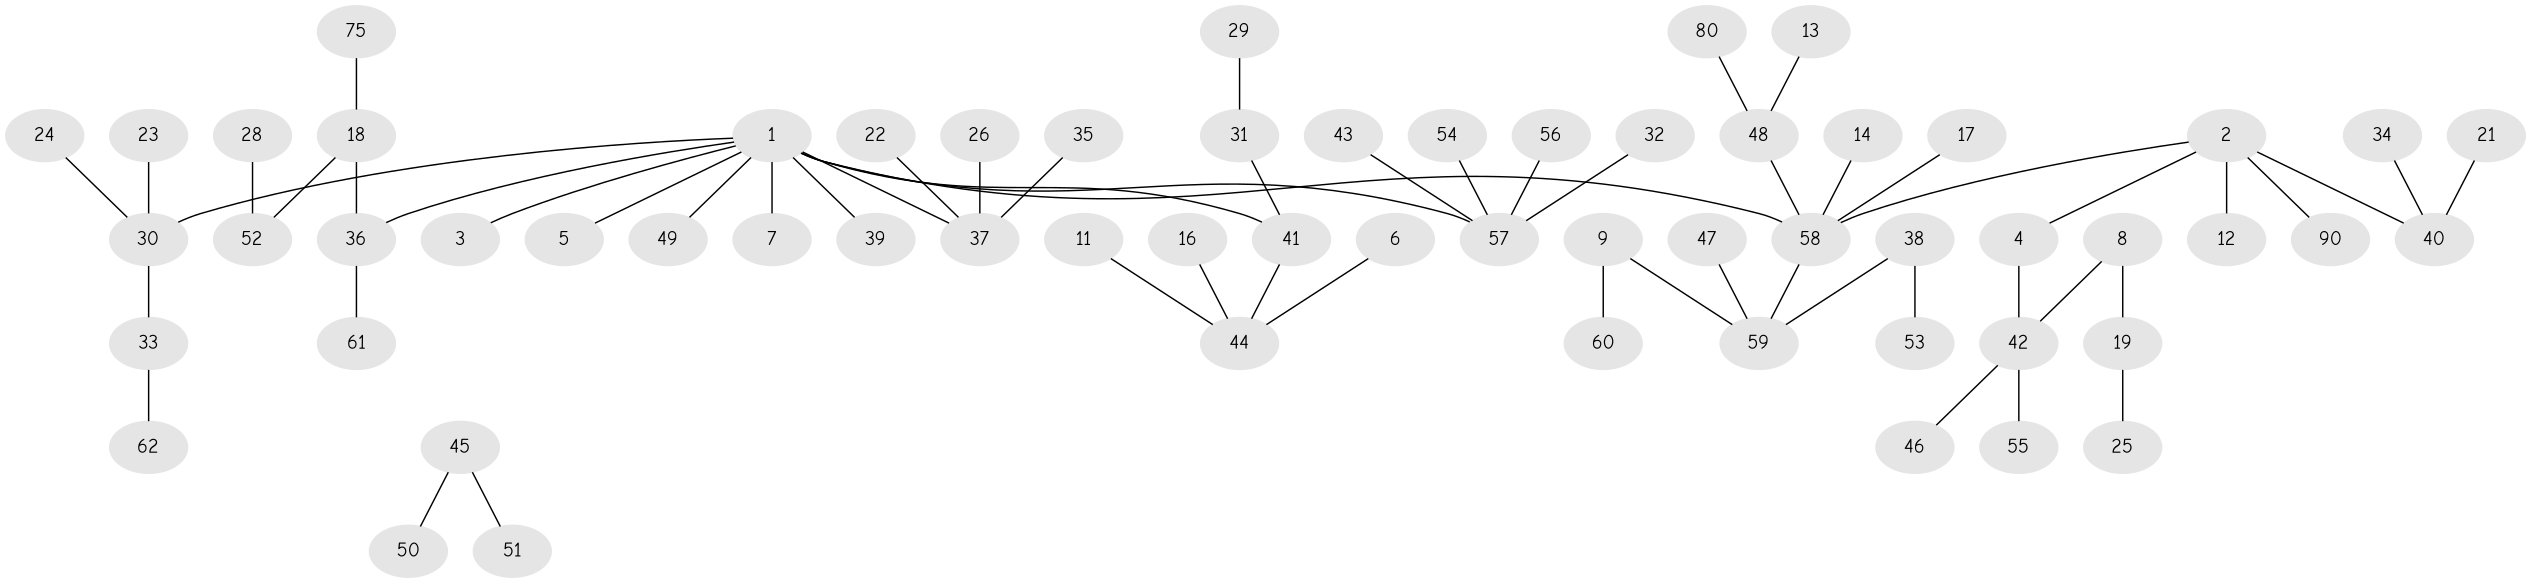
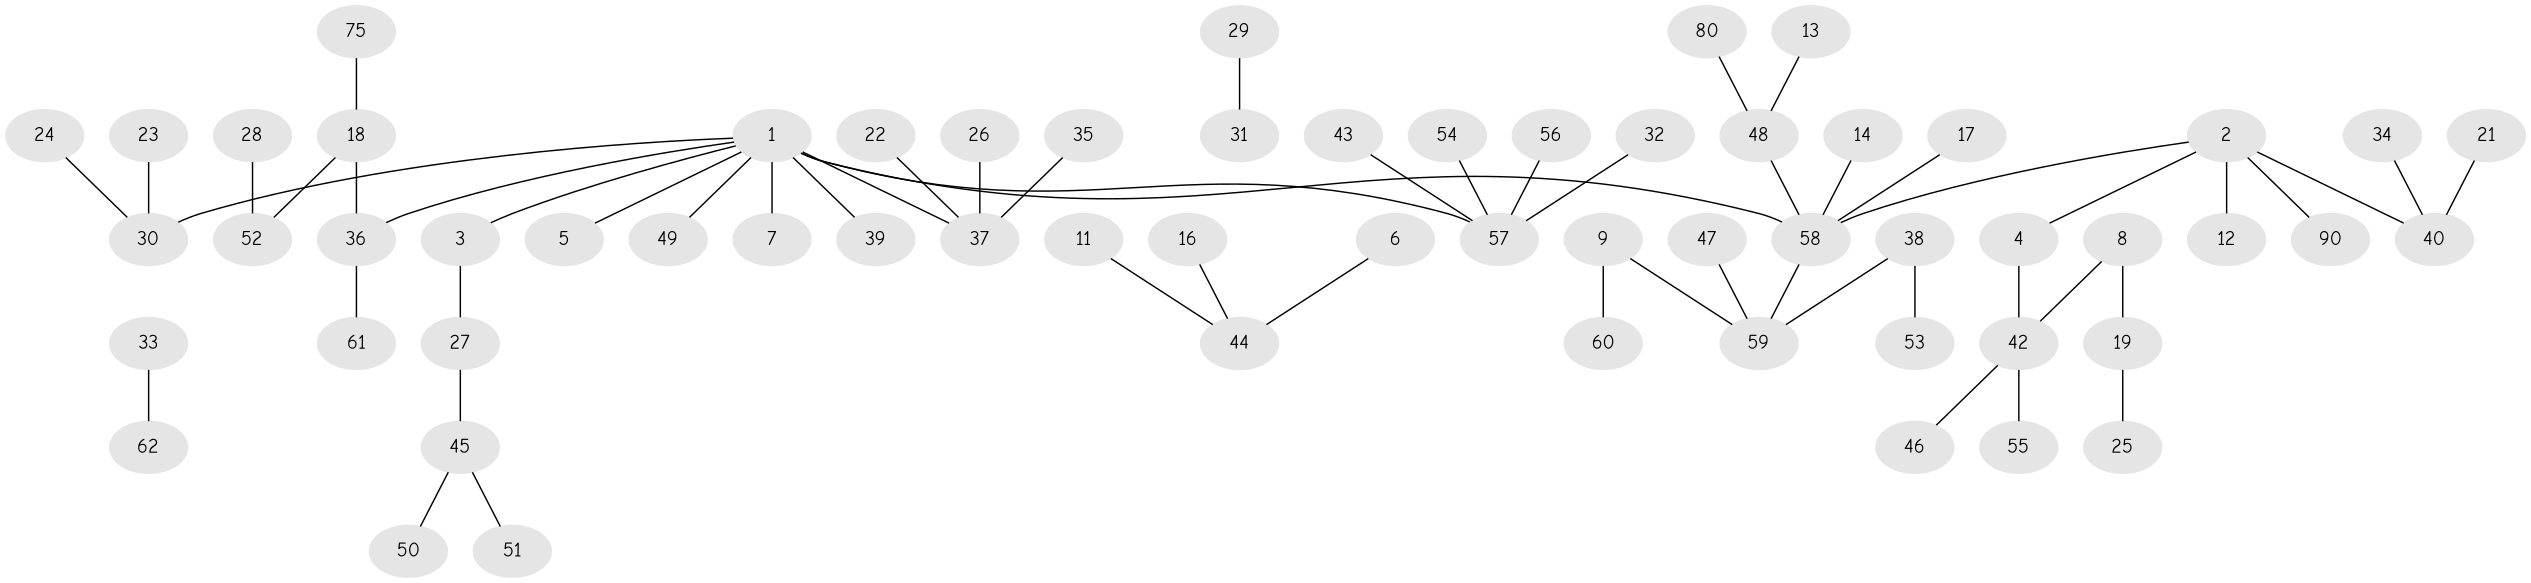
(1292, 240) -> none
(149, 292) -> none
none -> (460, 343)
